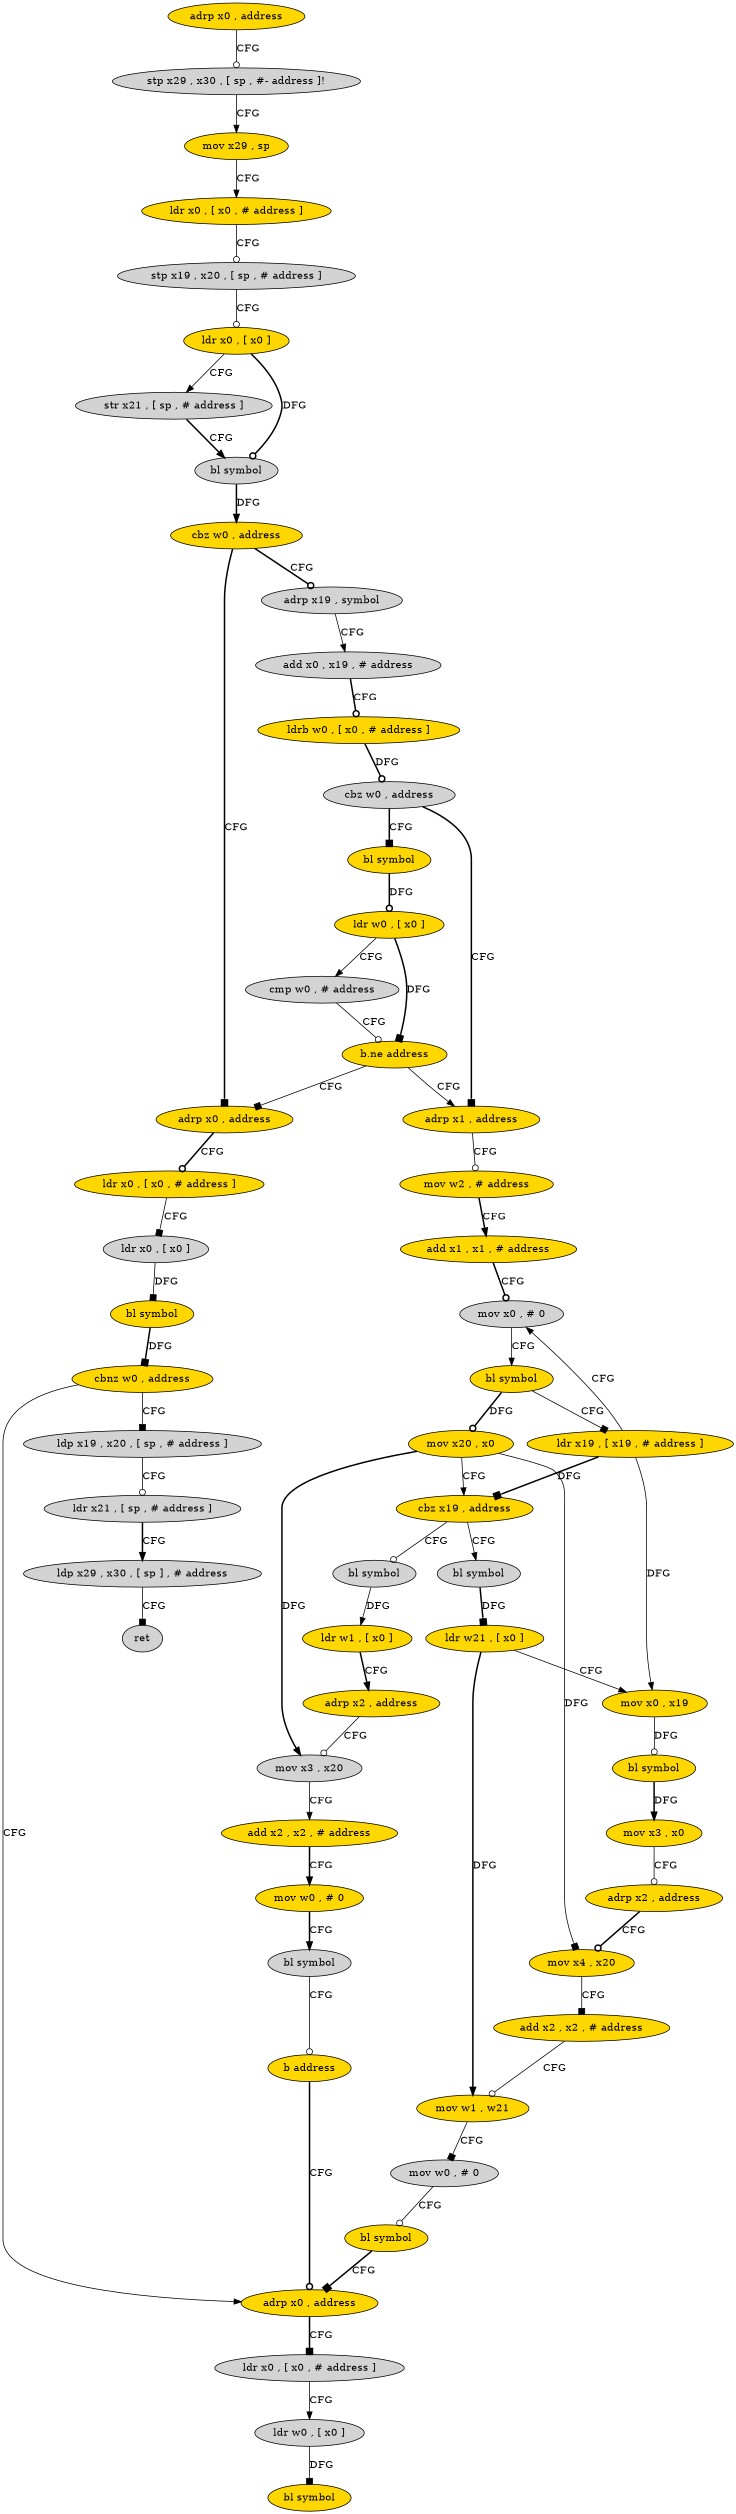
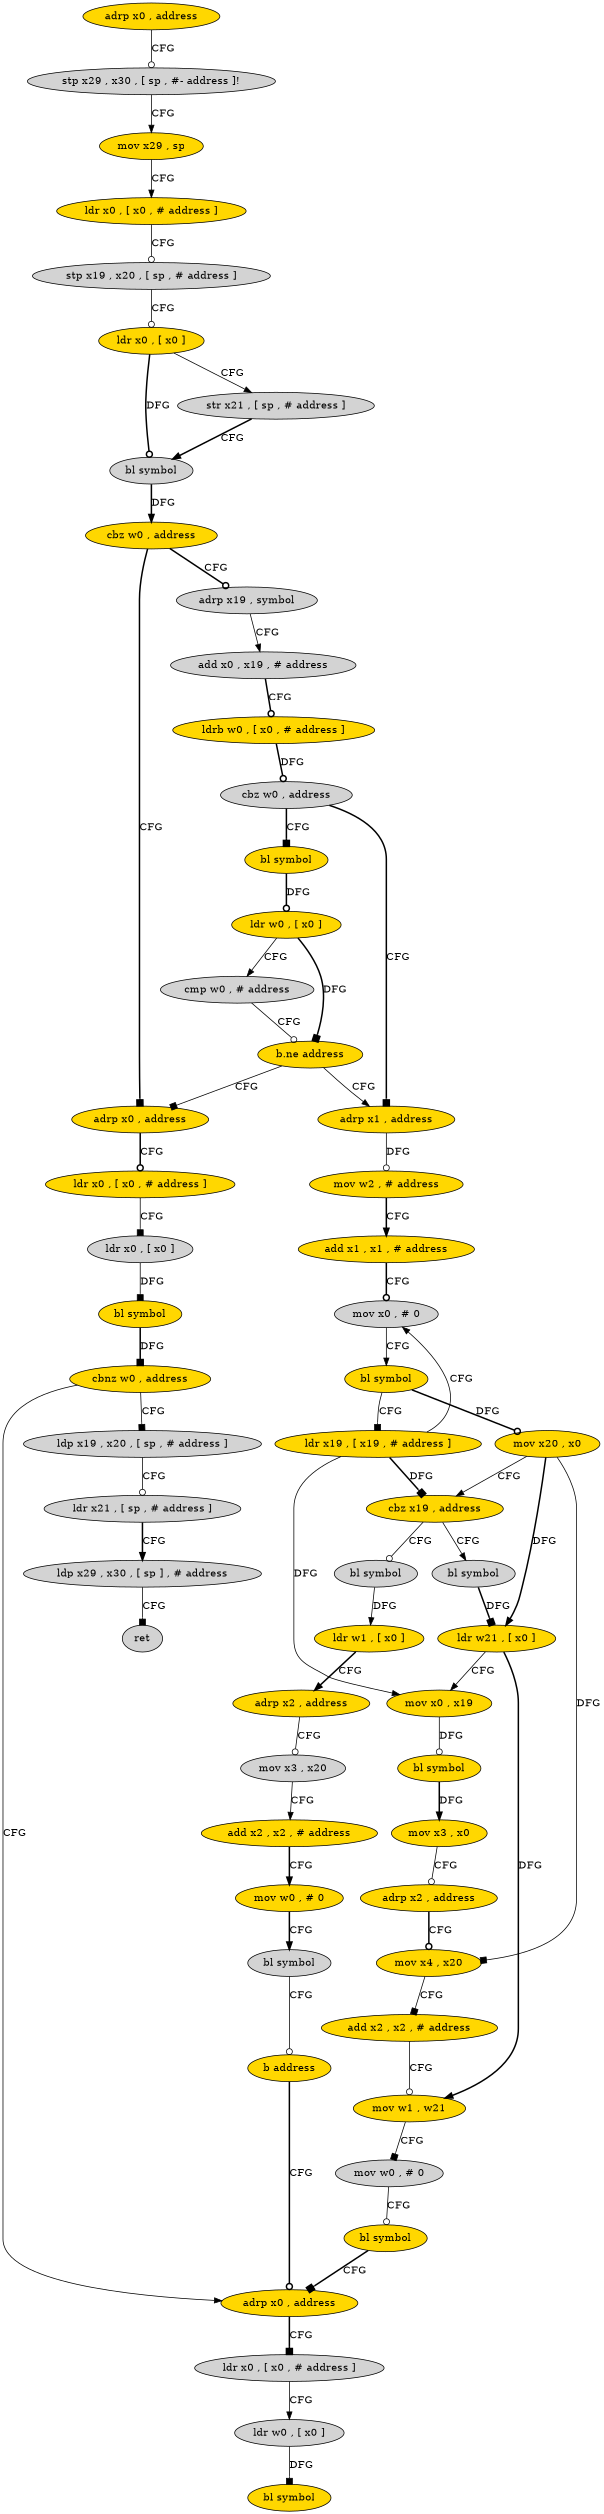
(486, 1152) -> (399, 1152)
(282, 1554) -> (533, 1539)
